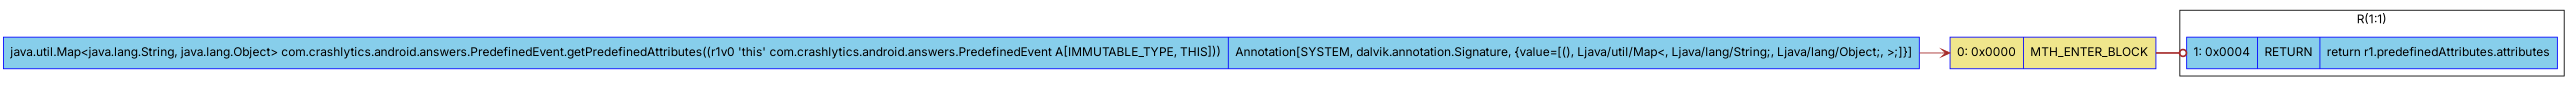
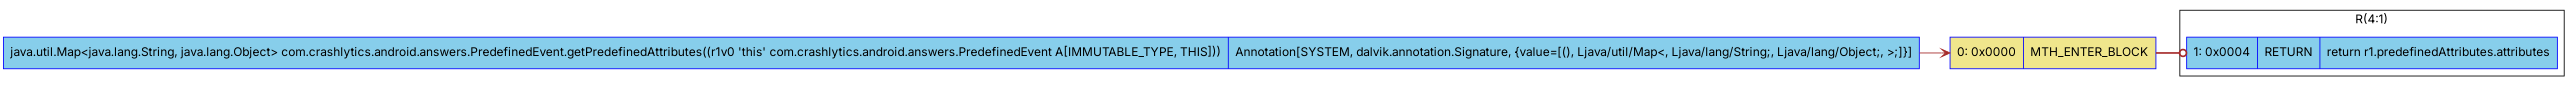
(2372, 20) -> (2372, 20)
